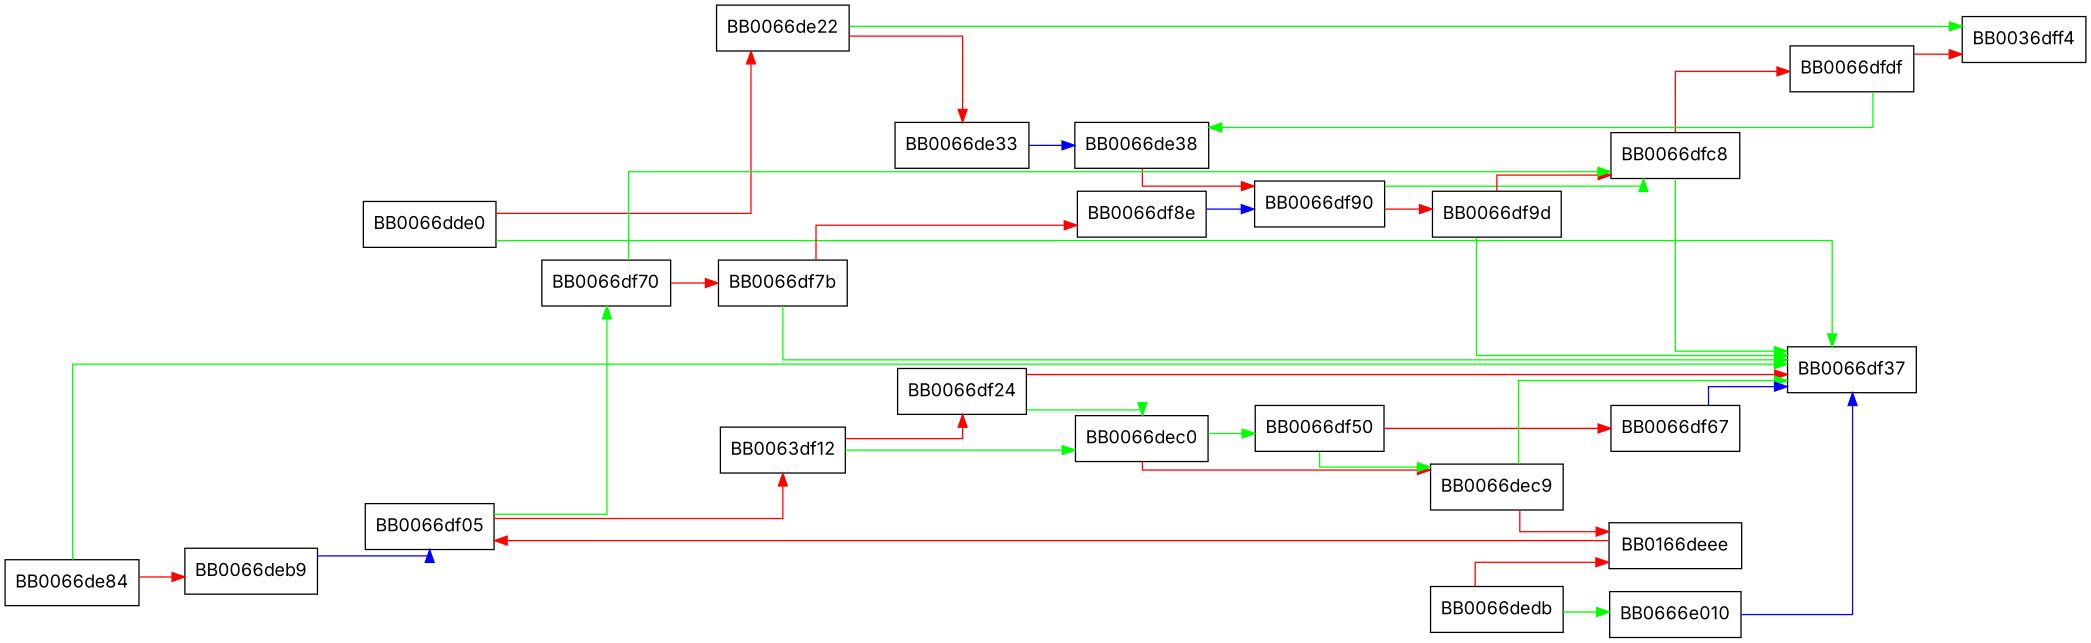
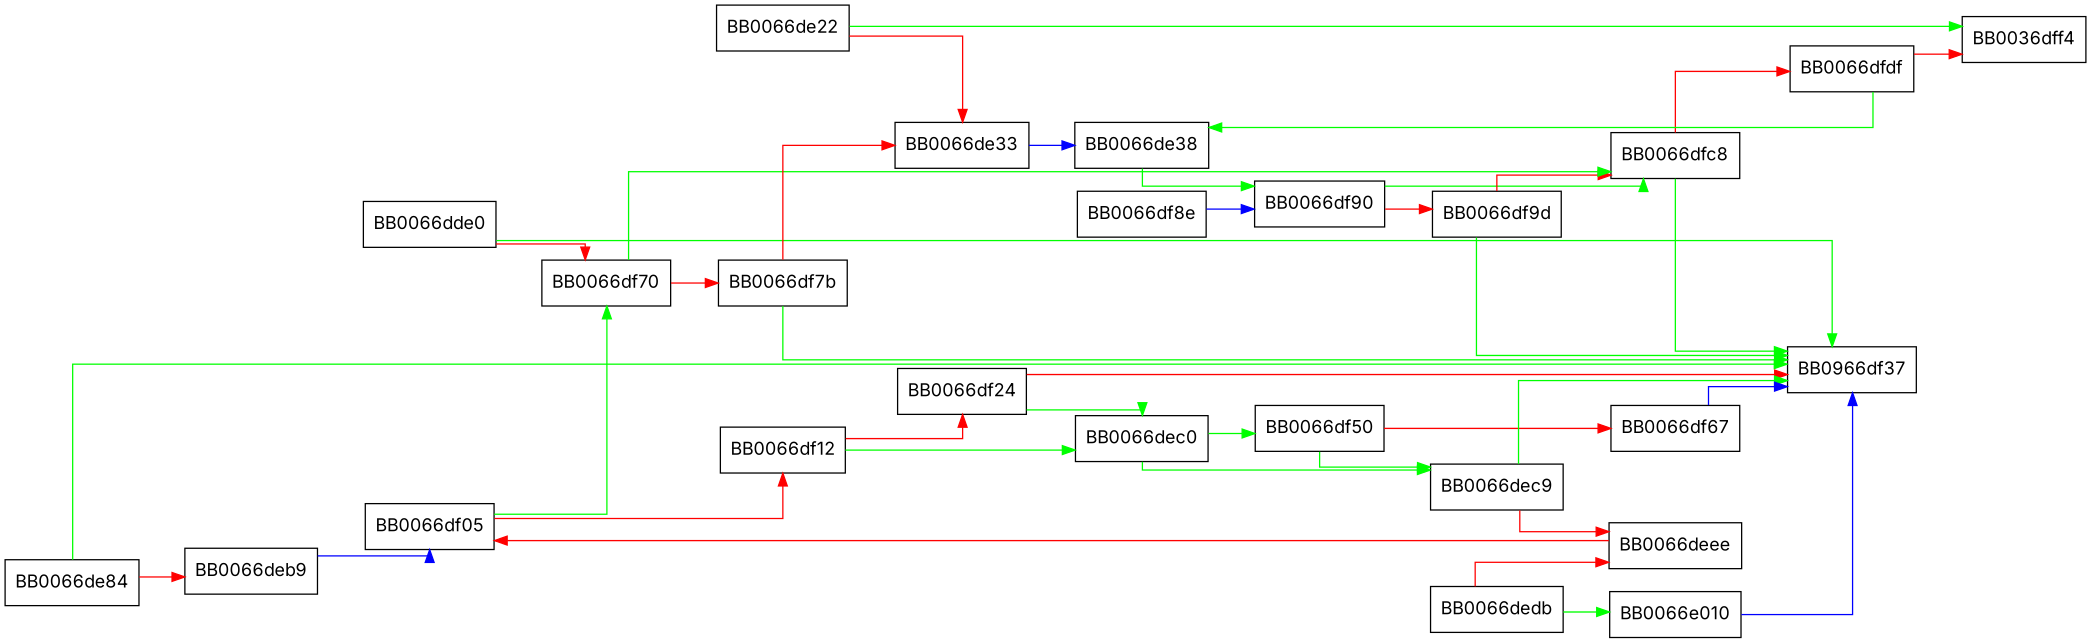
(1183, 186) -> (1183, 186)
(698, 213) -> (542, 244)
(923, 225) -> (783, 153)
(1852, 370) -> (1852, 370)
(783, 450) -> (783, 450)
(1276, 470) -> (1276, 470)
(1675, 546) -> (1675, 546)
(1675, 615) -> (1675, 615)
